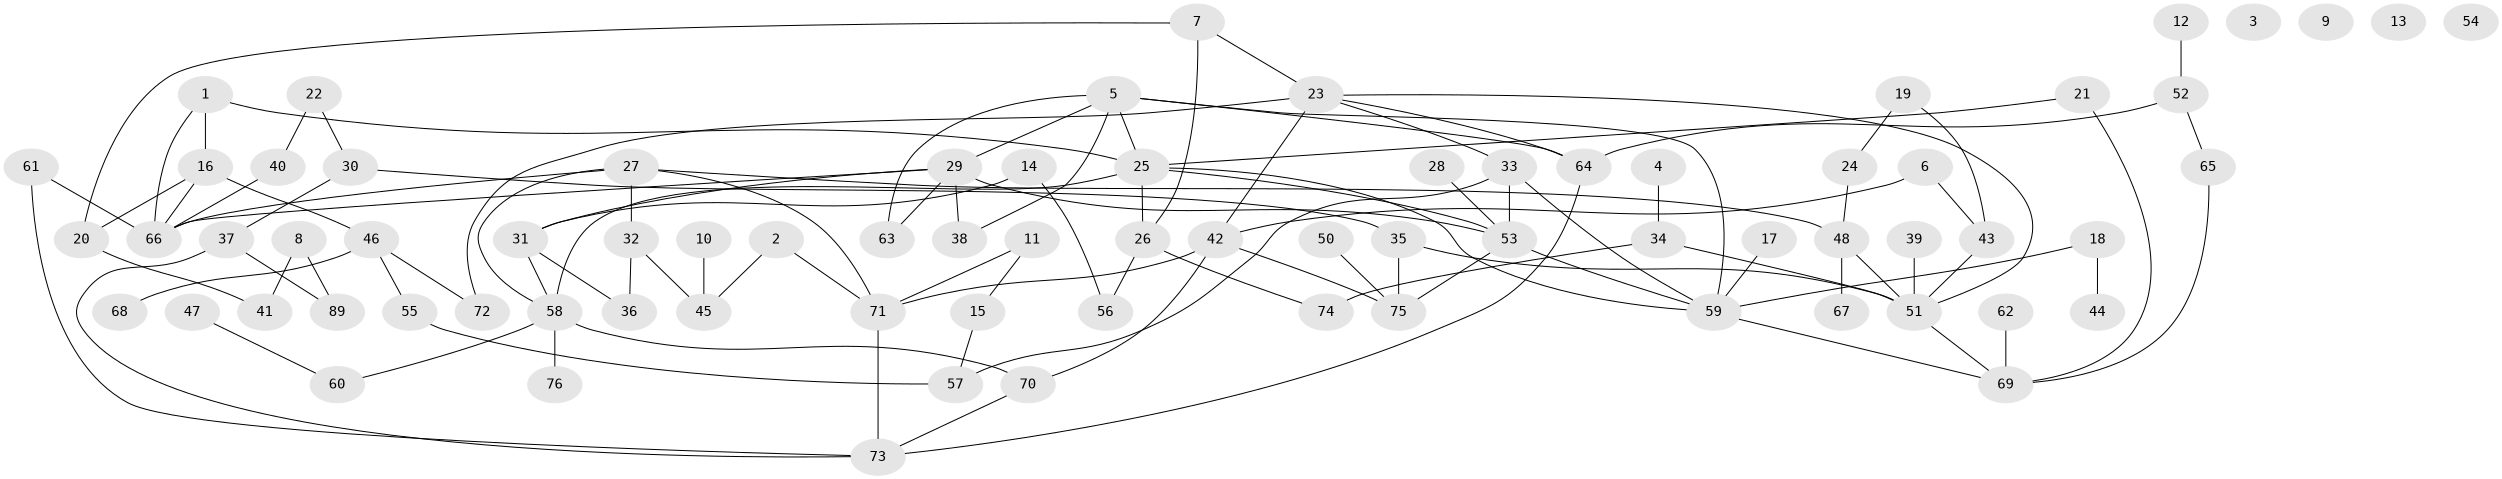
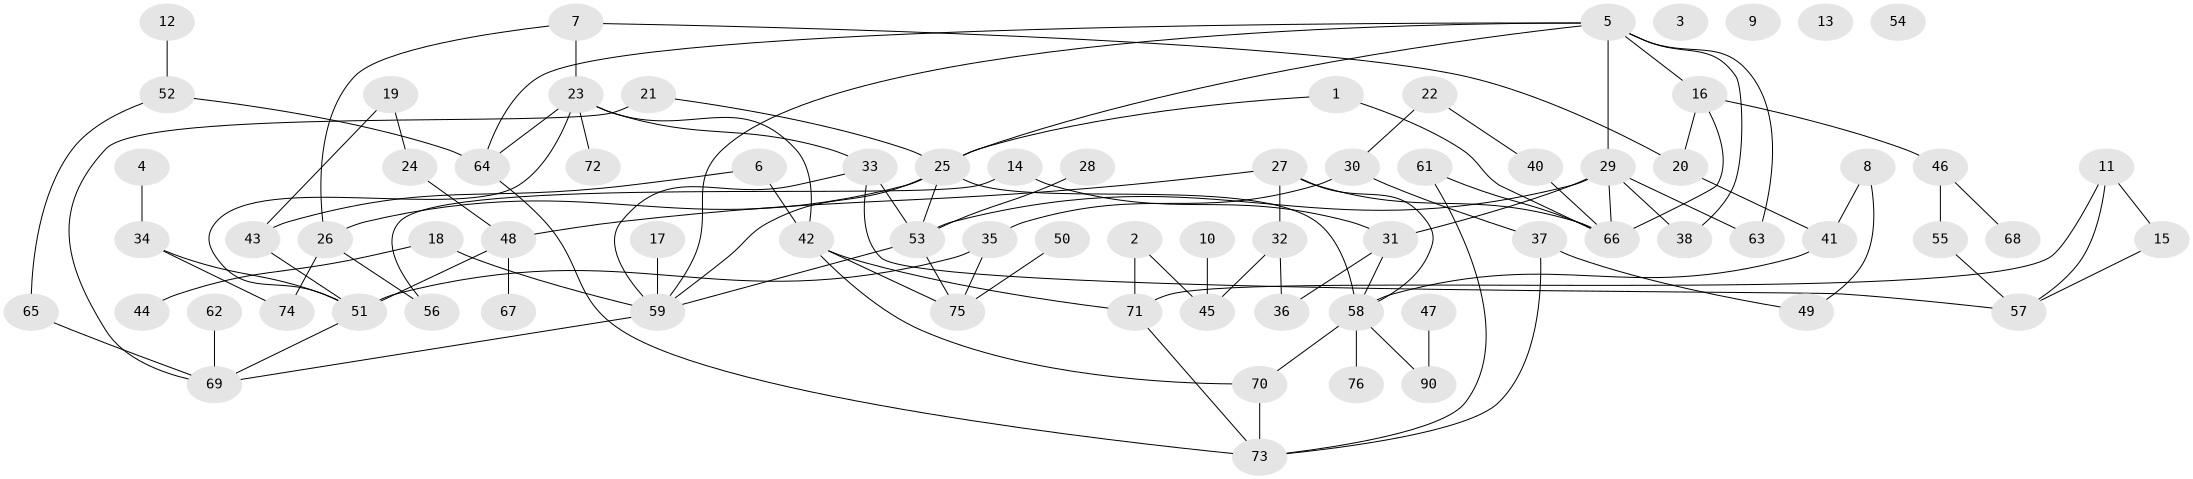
(205, 131) -> (1654, 58)
(765, 196) -> none
(1914, 240) -> none
none -> (2086, 251)
(427, 276) -> none
none -> (1593, 276)
(337, 312) -> (1806, 312)
(337, 385) -> (1429, 385)
